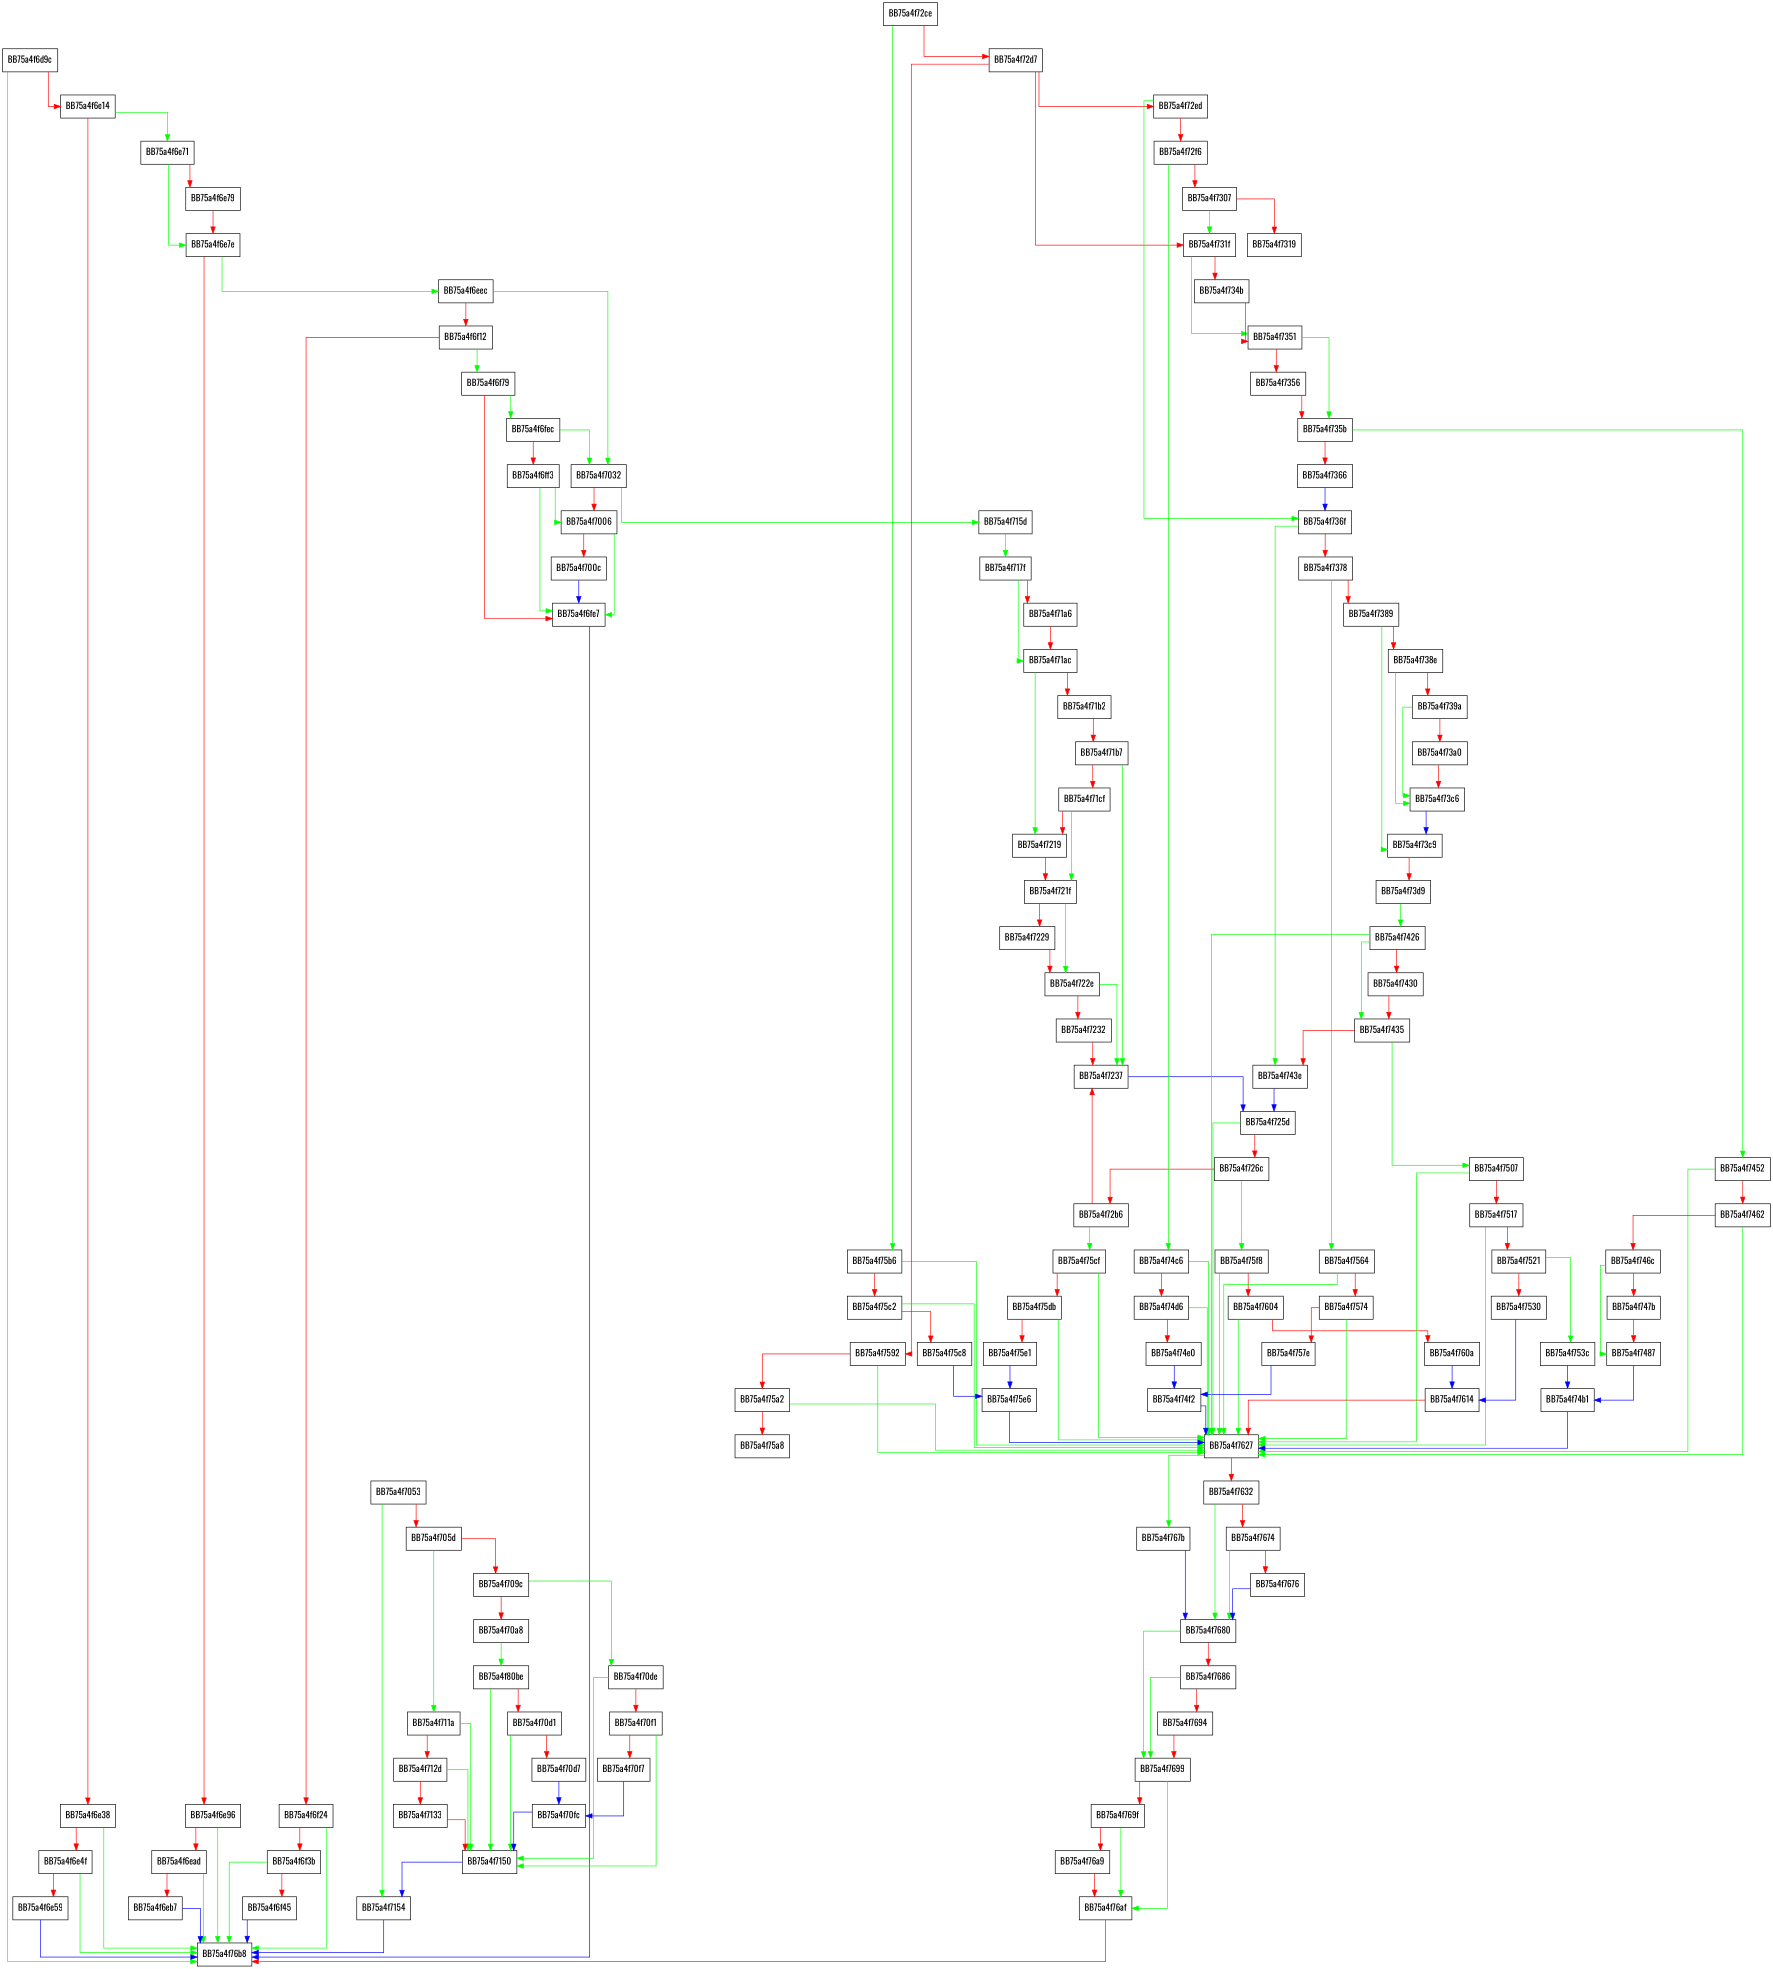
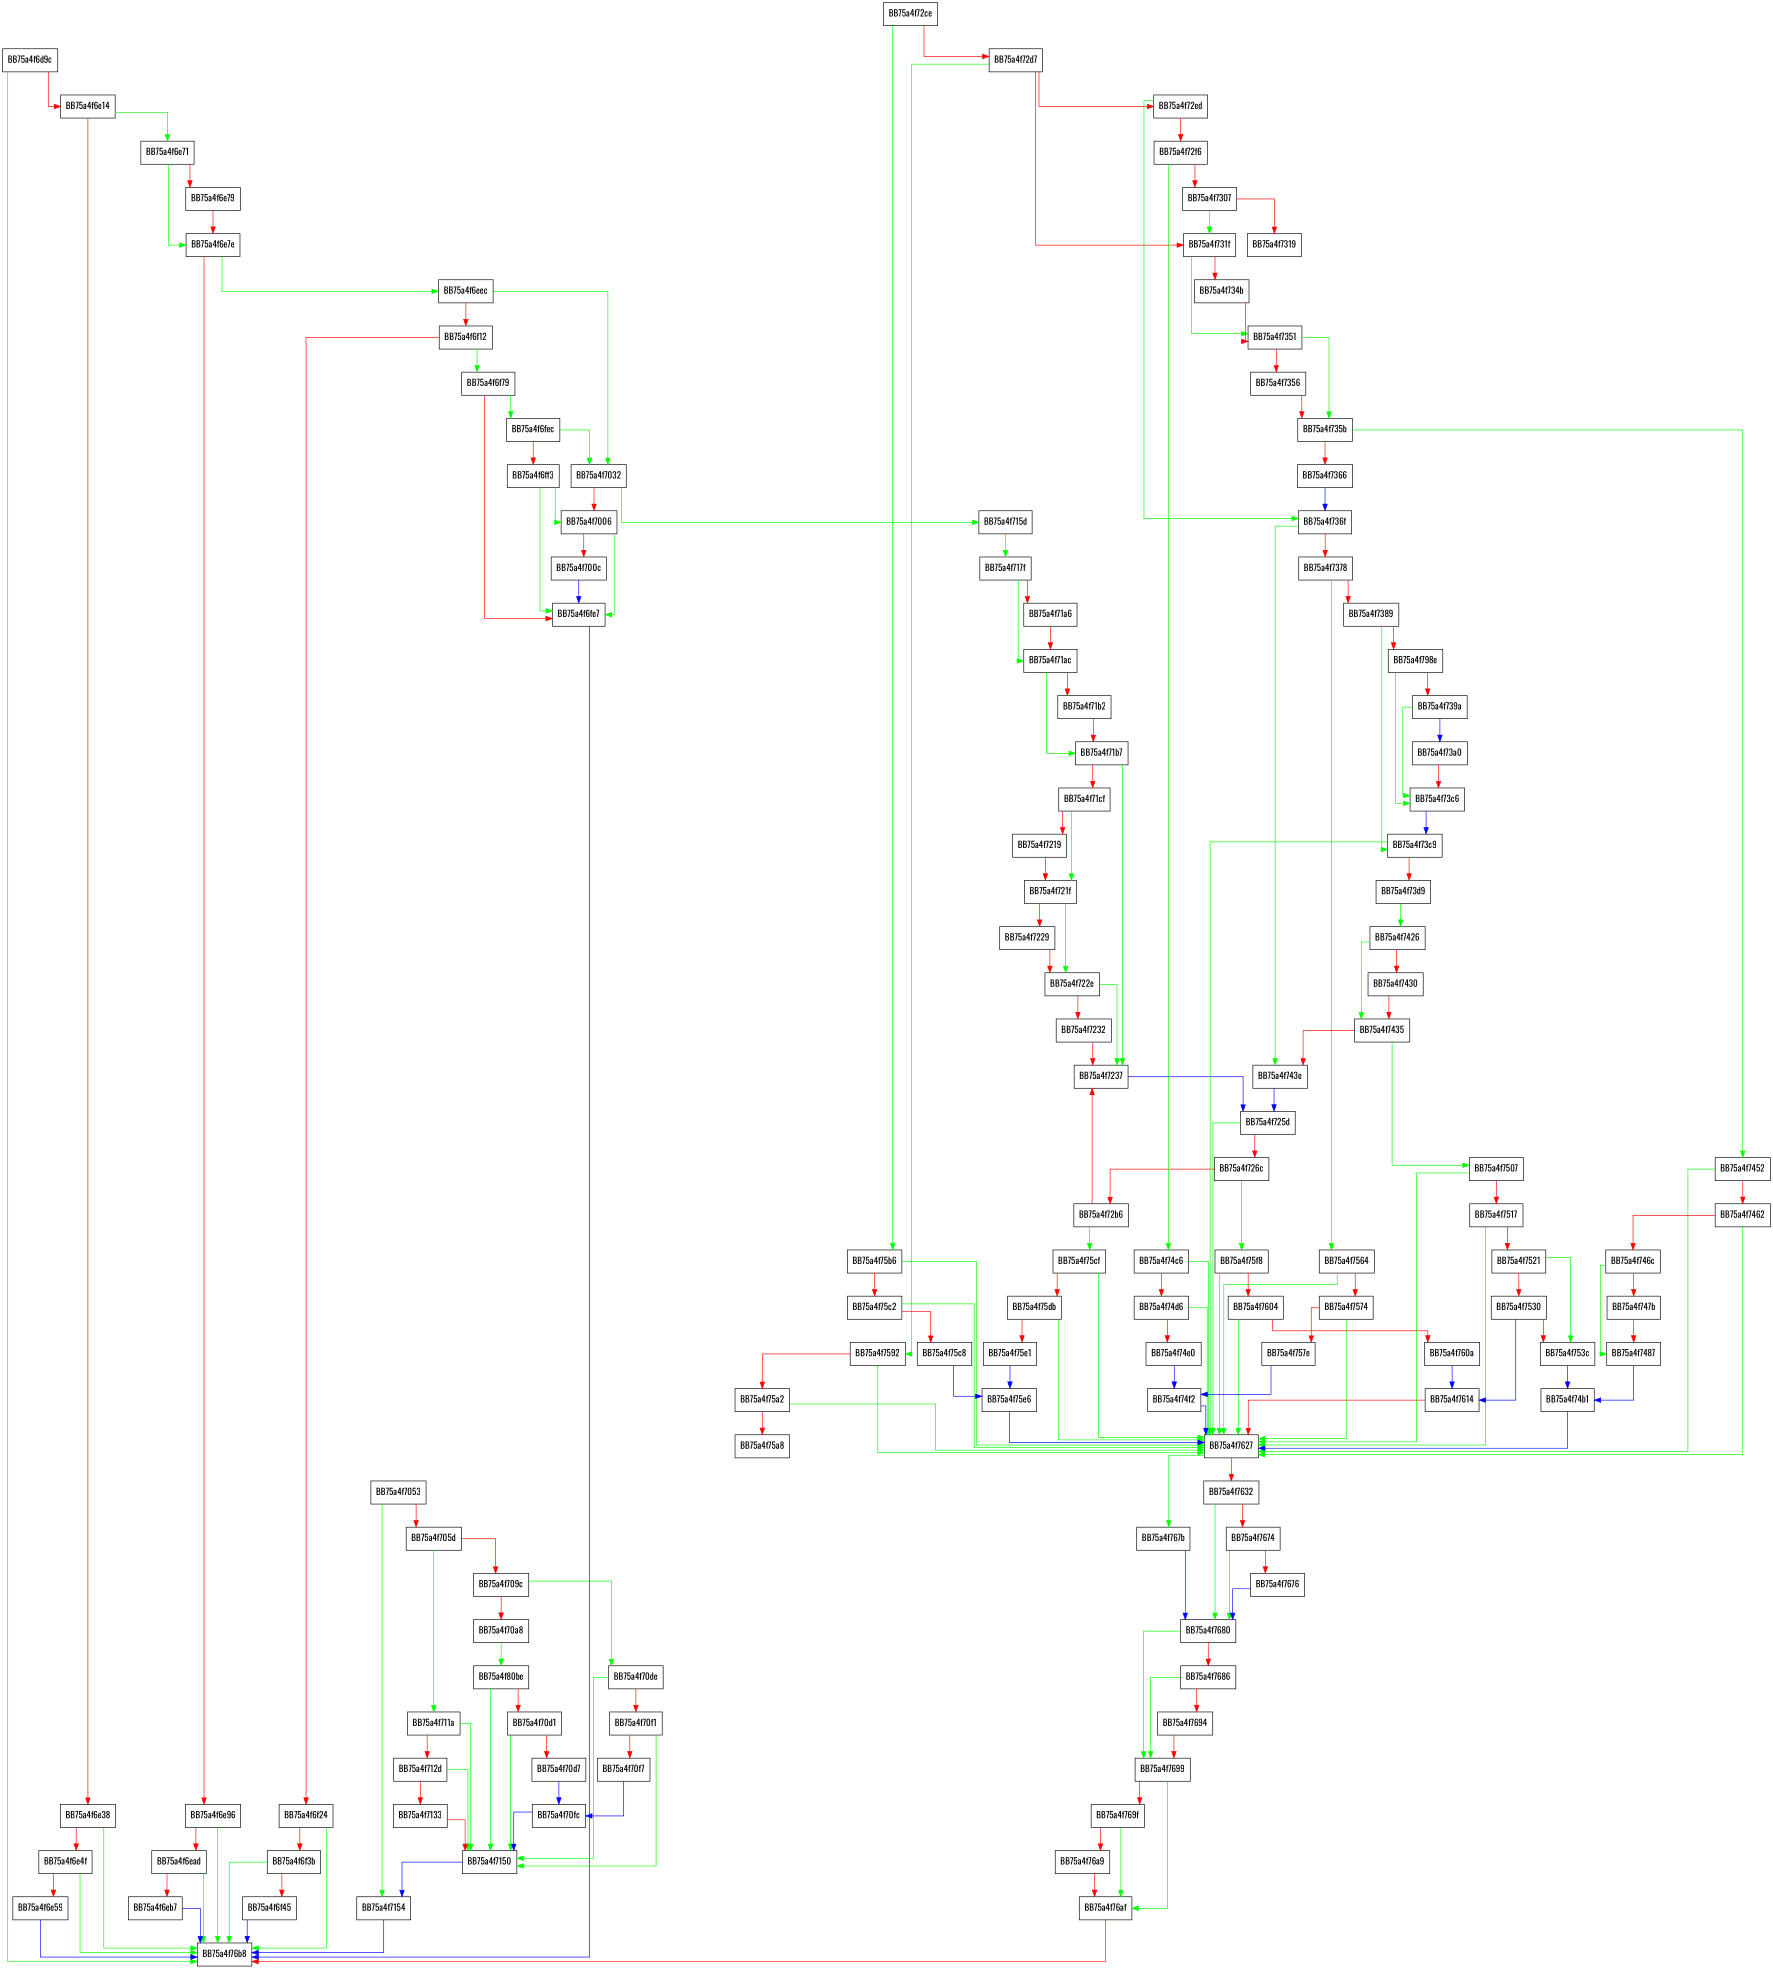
(1416, 661) -> (1416, 661)
(911, 671) -> (911, 671)
(1440, 727) -> (1440, 727)
(1035, 750) -> (1046, 724)
(1212, 1102) -> (1210, 1046)
none -> (1543, 1328)
